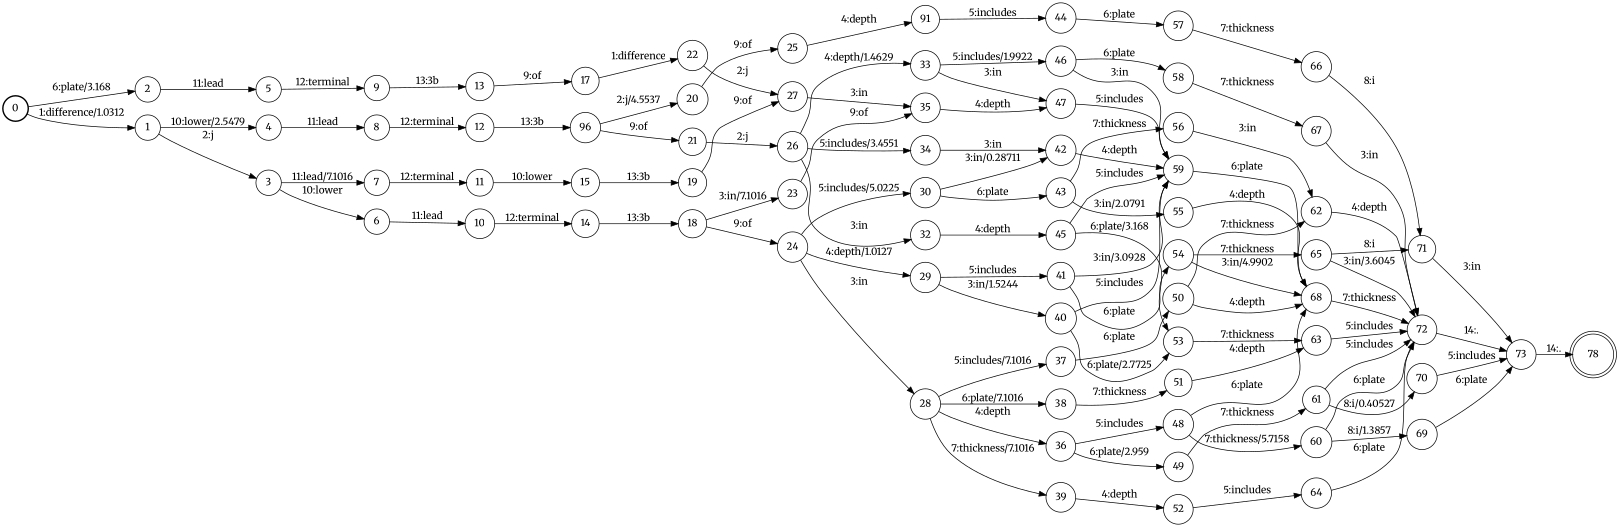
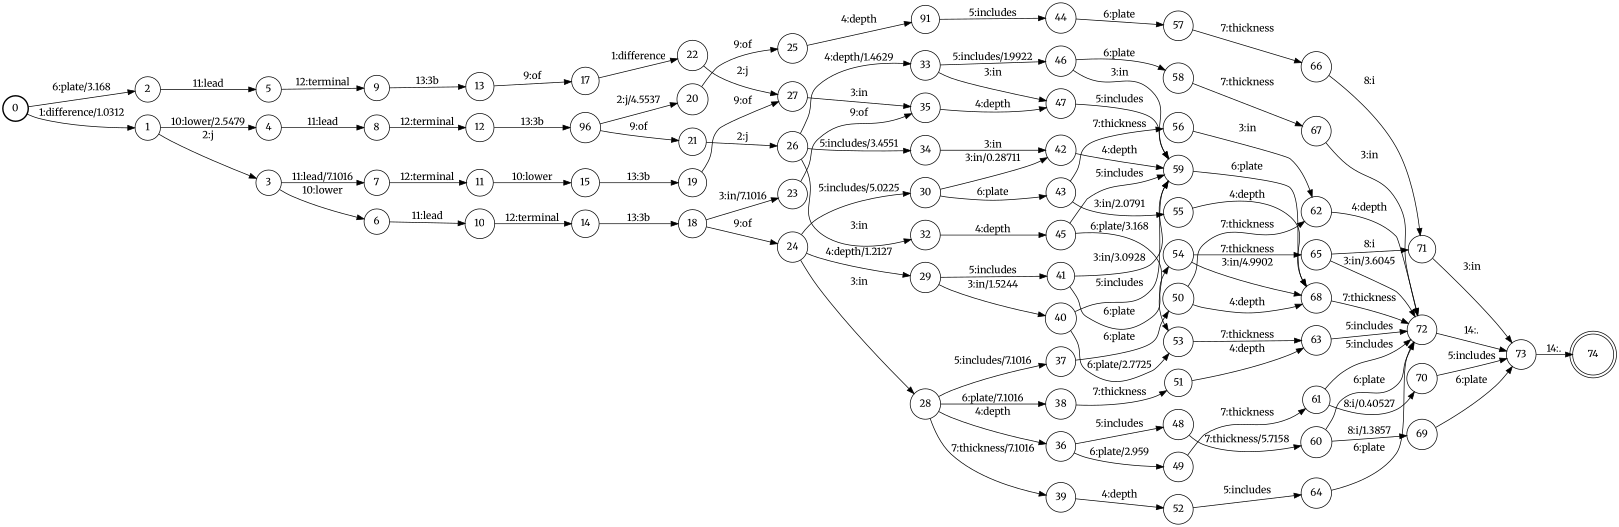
(859, 252) -> (859, 252)
(1593, 355) -> (1593, 355)
(1280, 399) -> none
